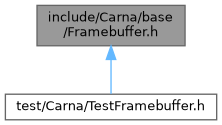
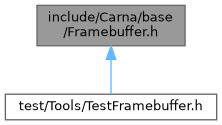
(111, 107) -> (111, 107)
